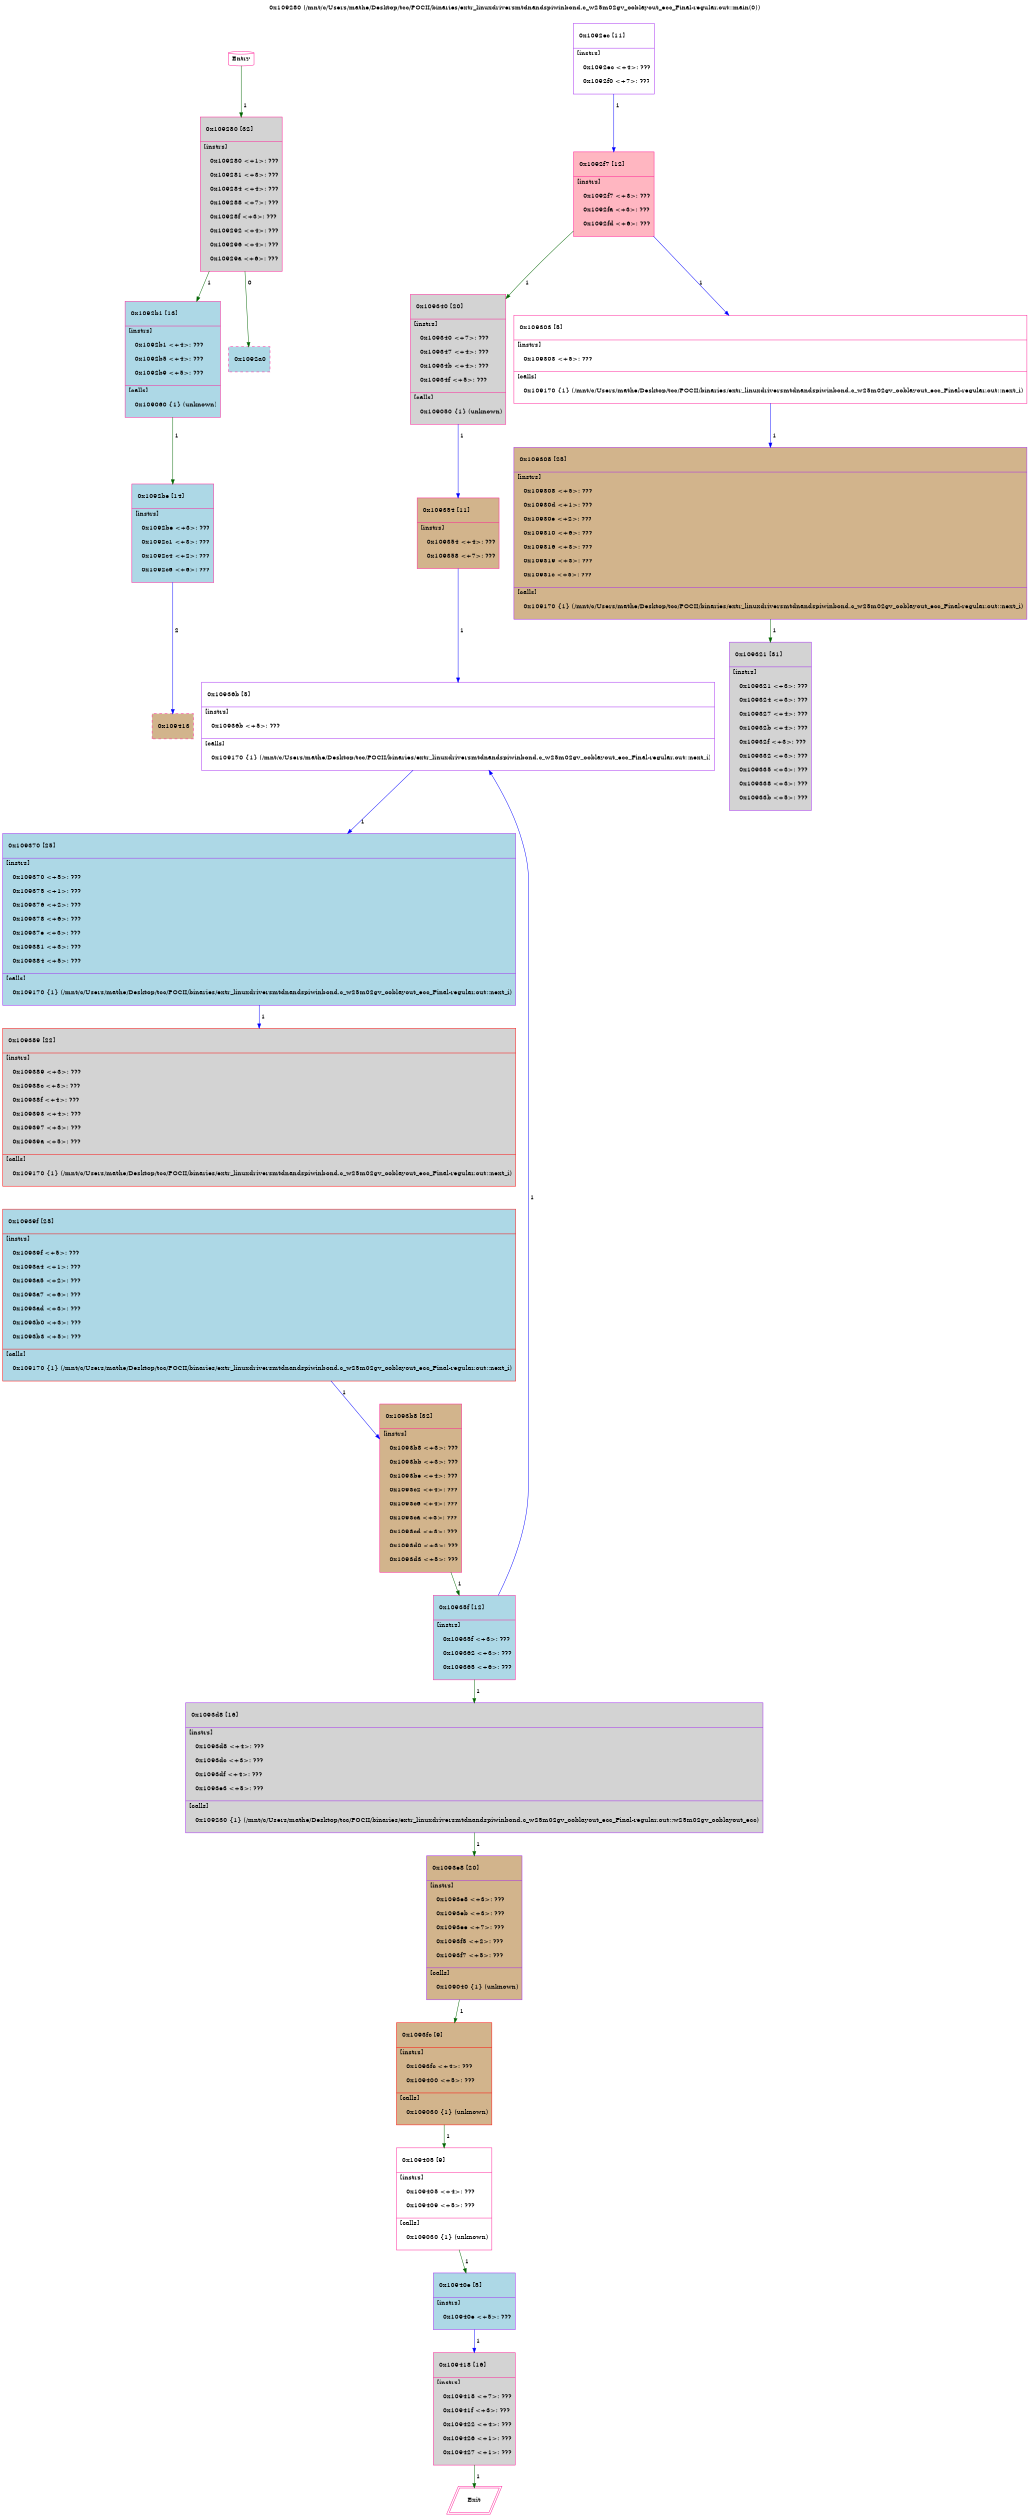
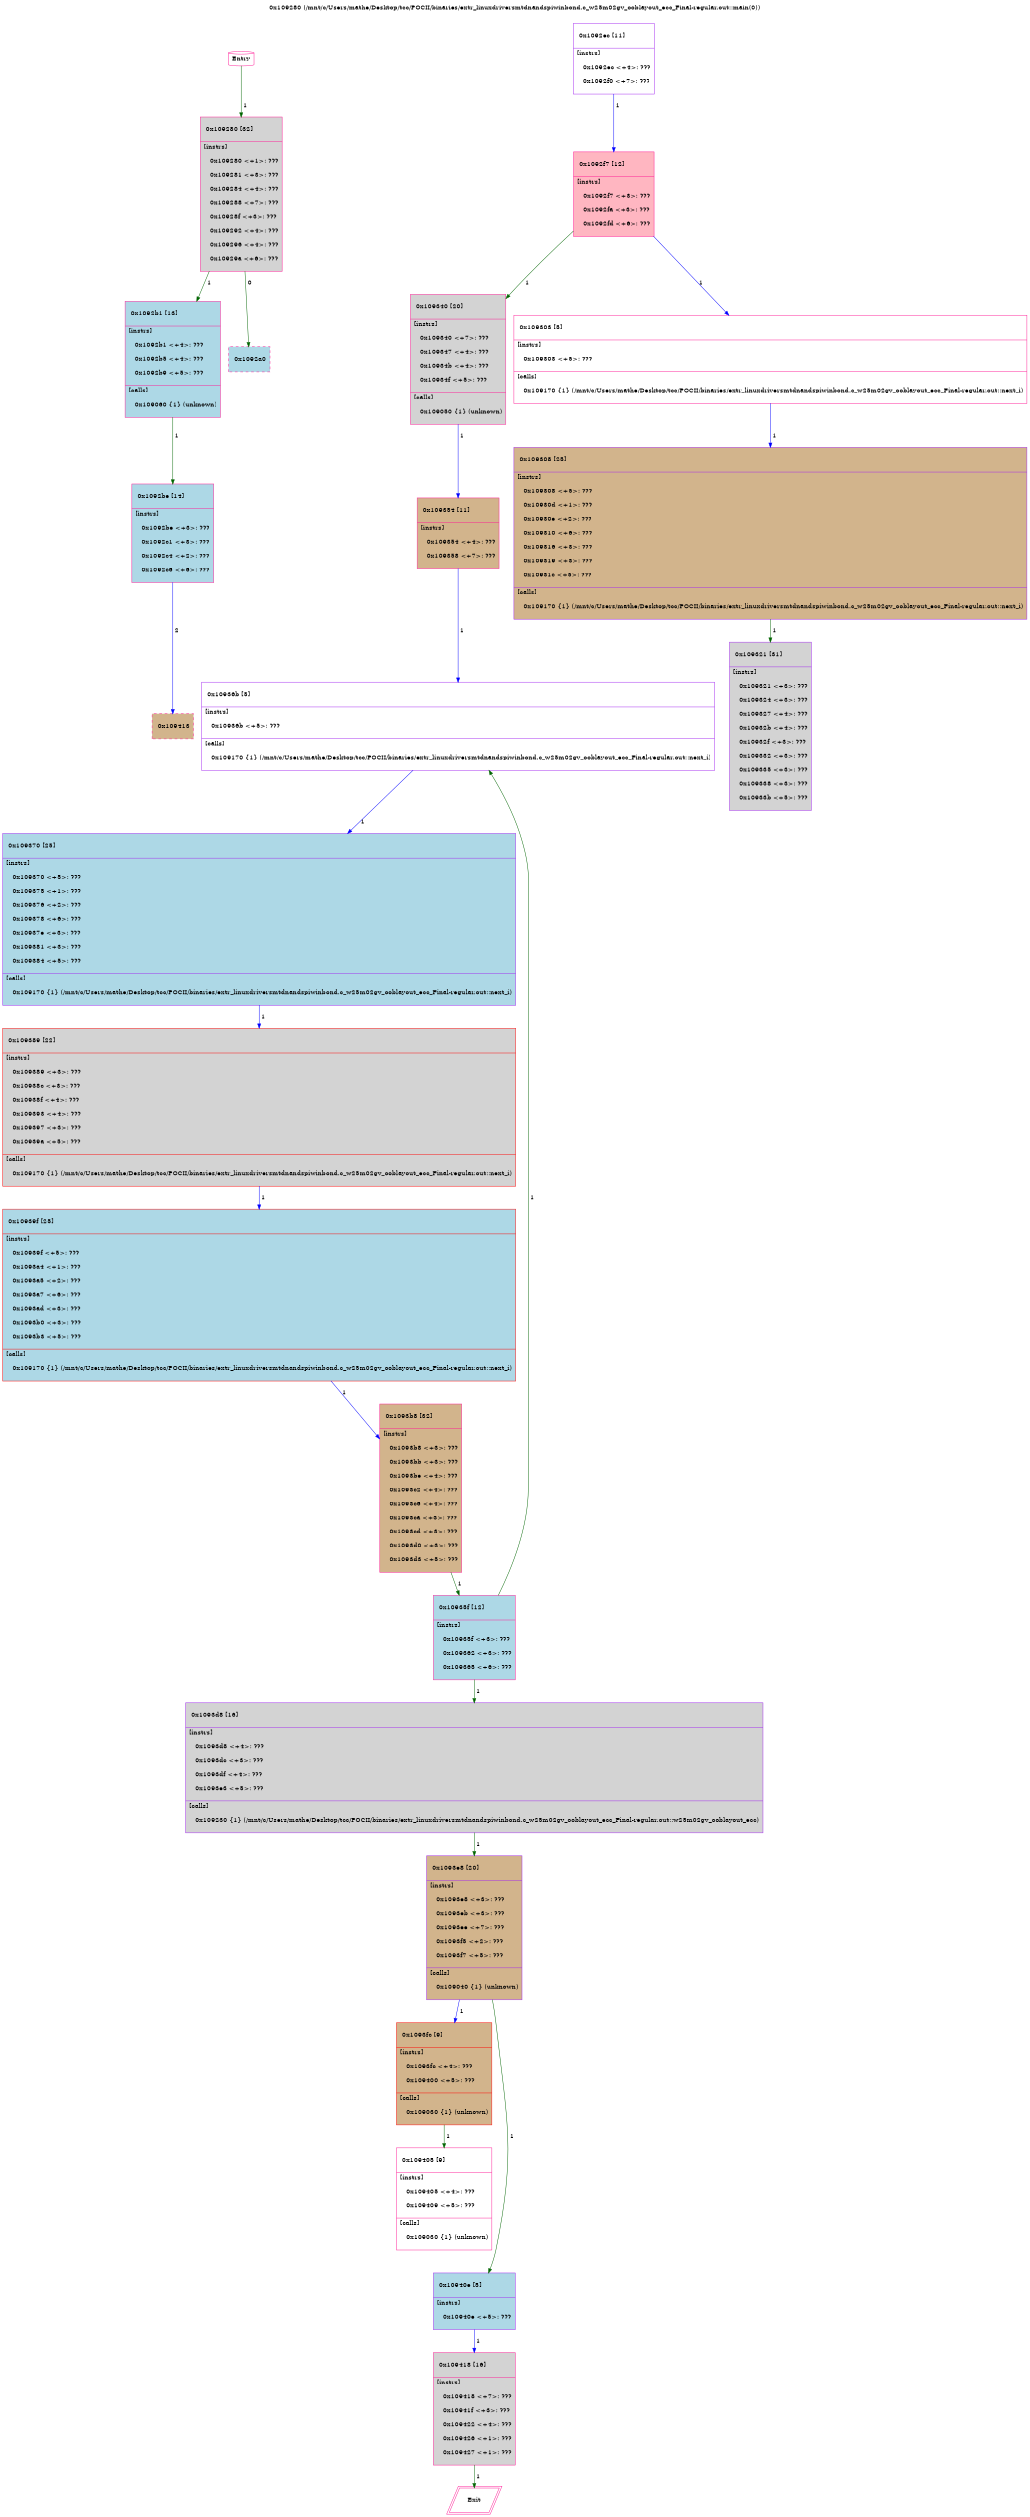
(528, 1184) -> (528, 1184)
none -> (259, 1195)
(458, 2009) -> (458, 2009)
(462, 2259) -> (508, 2135)
